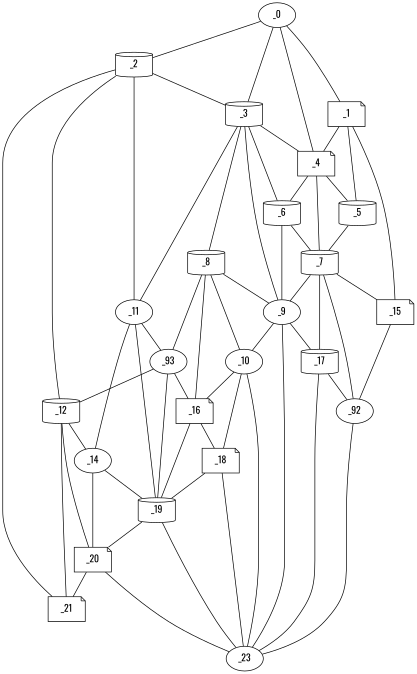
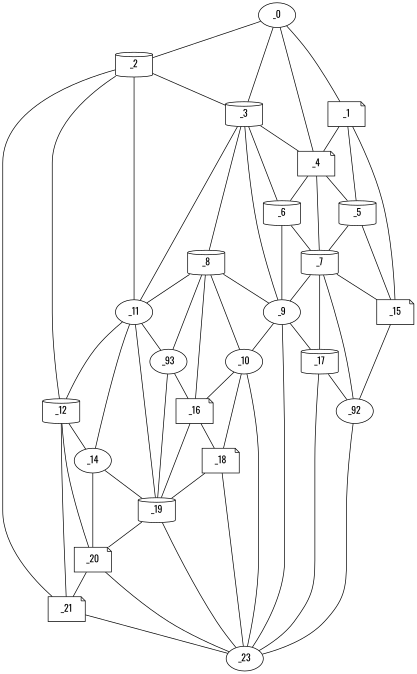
none -> (376, 263)
none -> (168, 289)
(117, 386) -> (90, 357)
none -> (157, 634)
